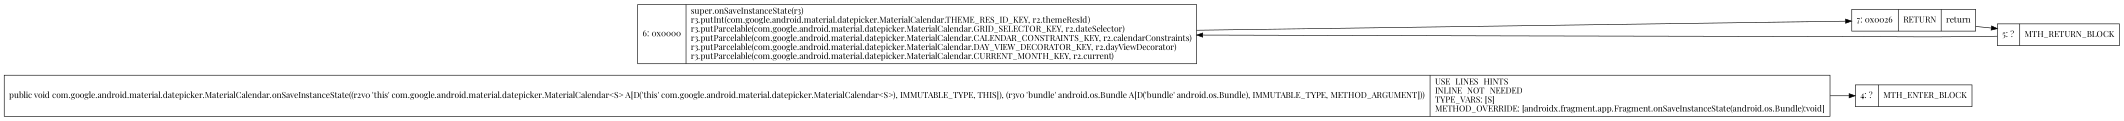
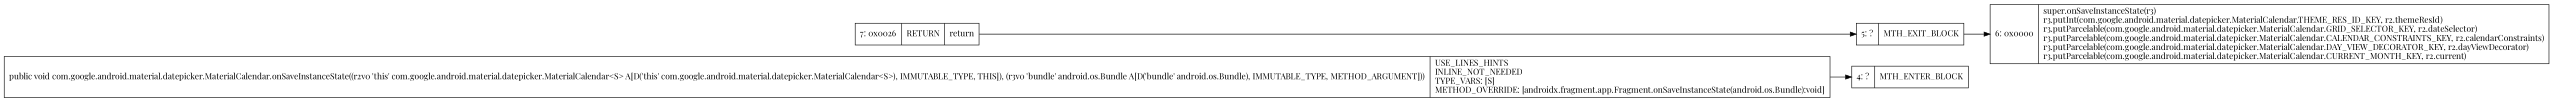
(1521, 26) -> none
(2070, 34) -> (1921, 34)
